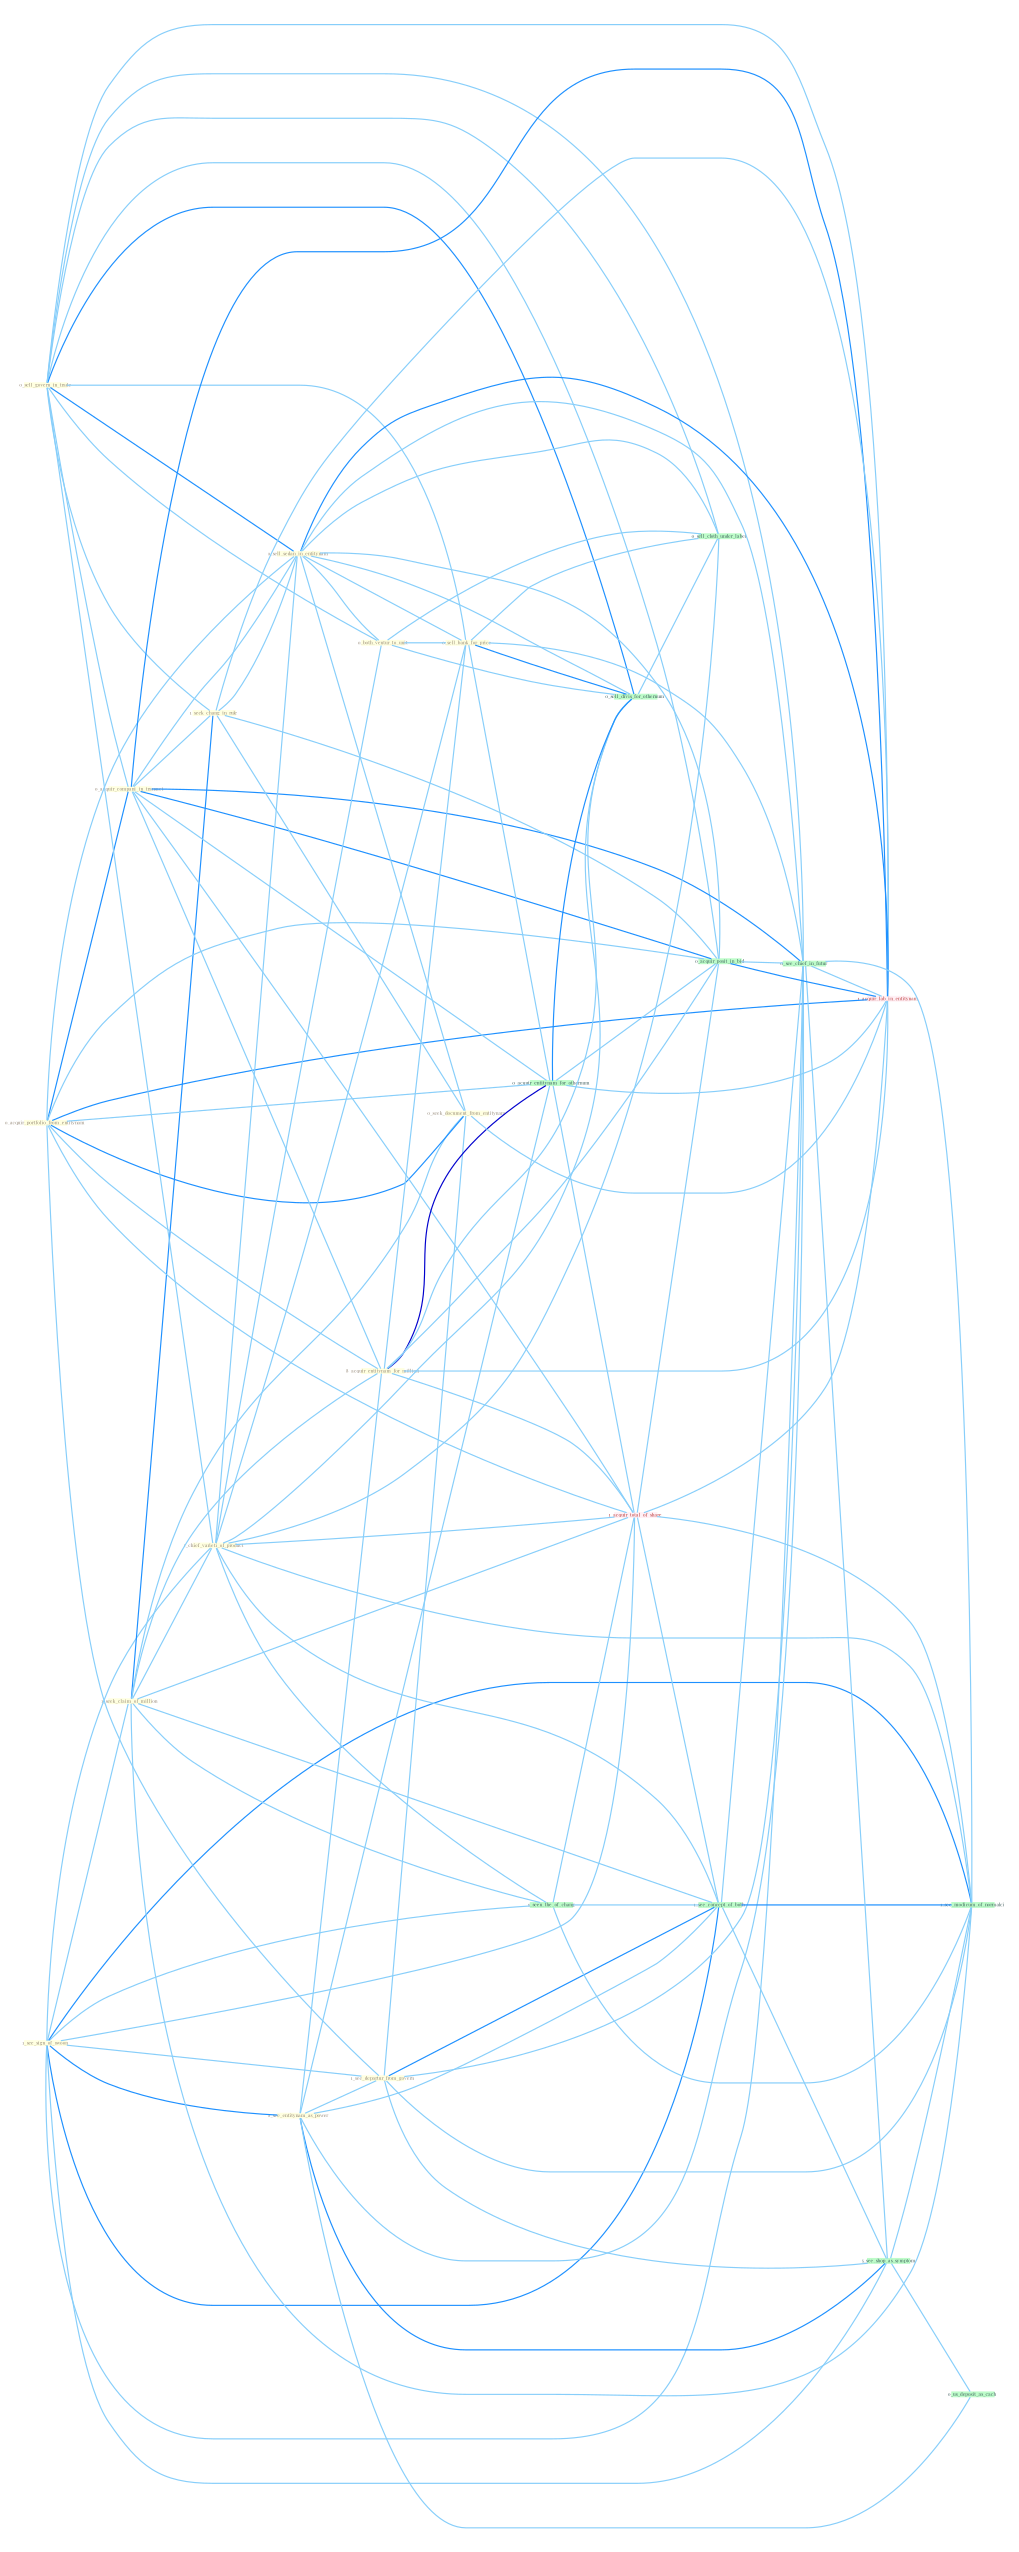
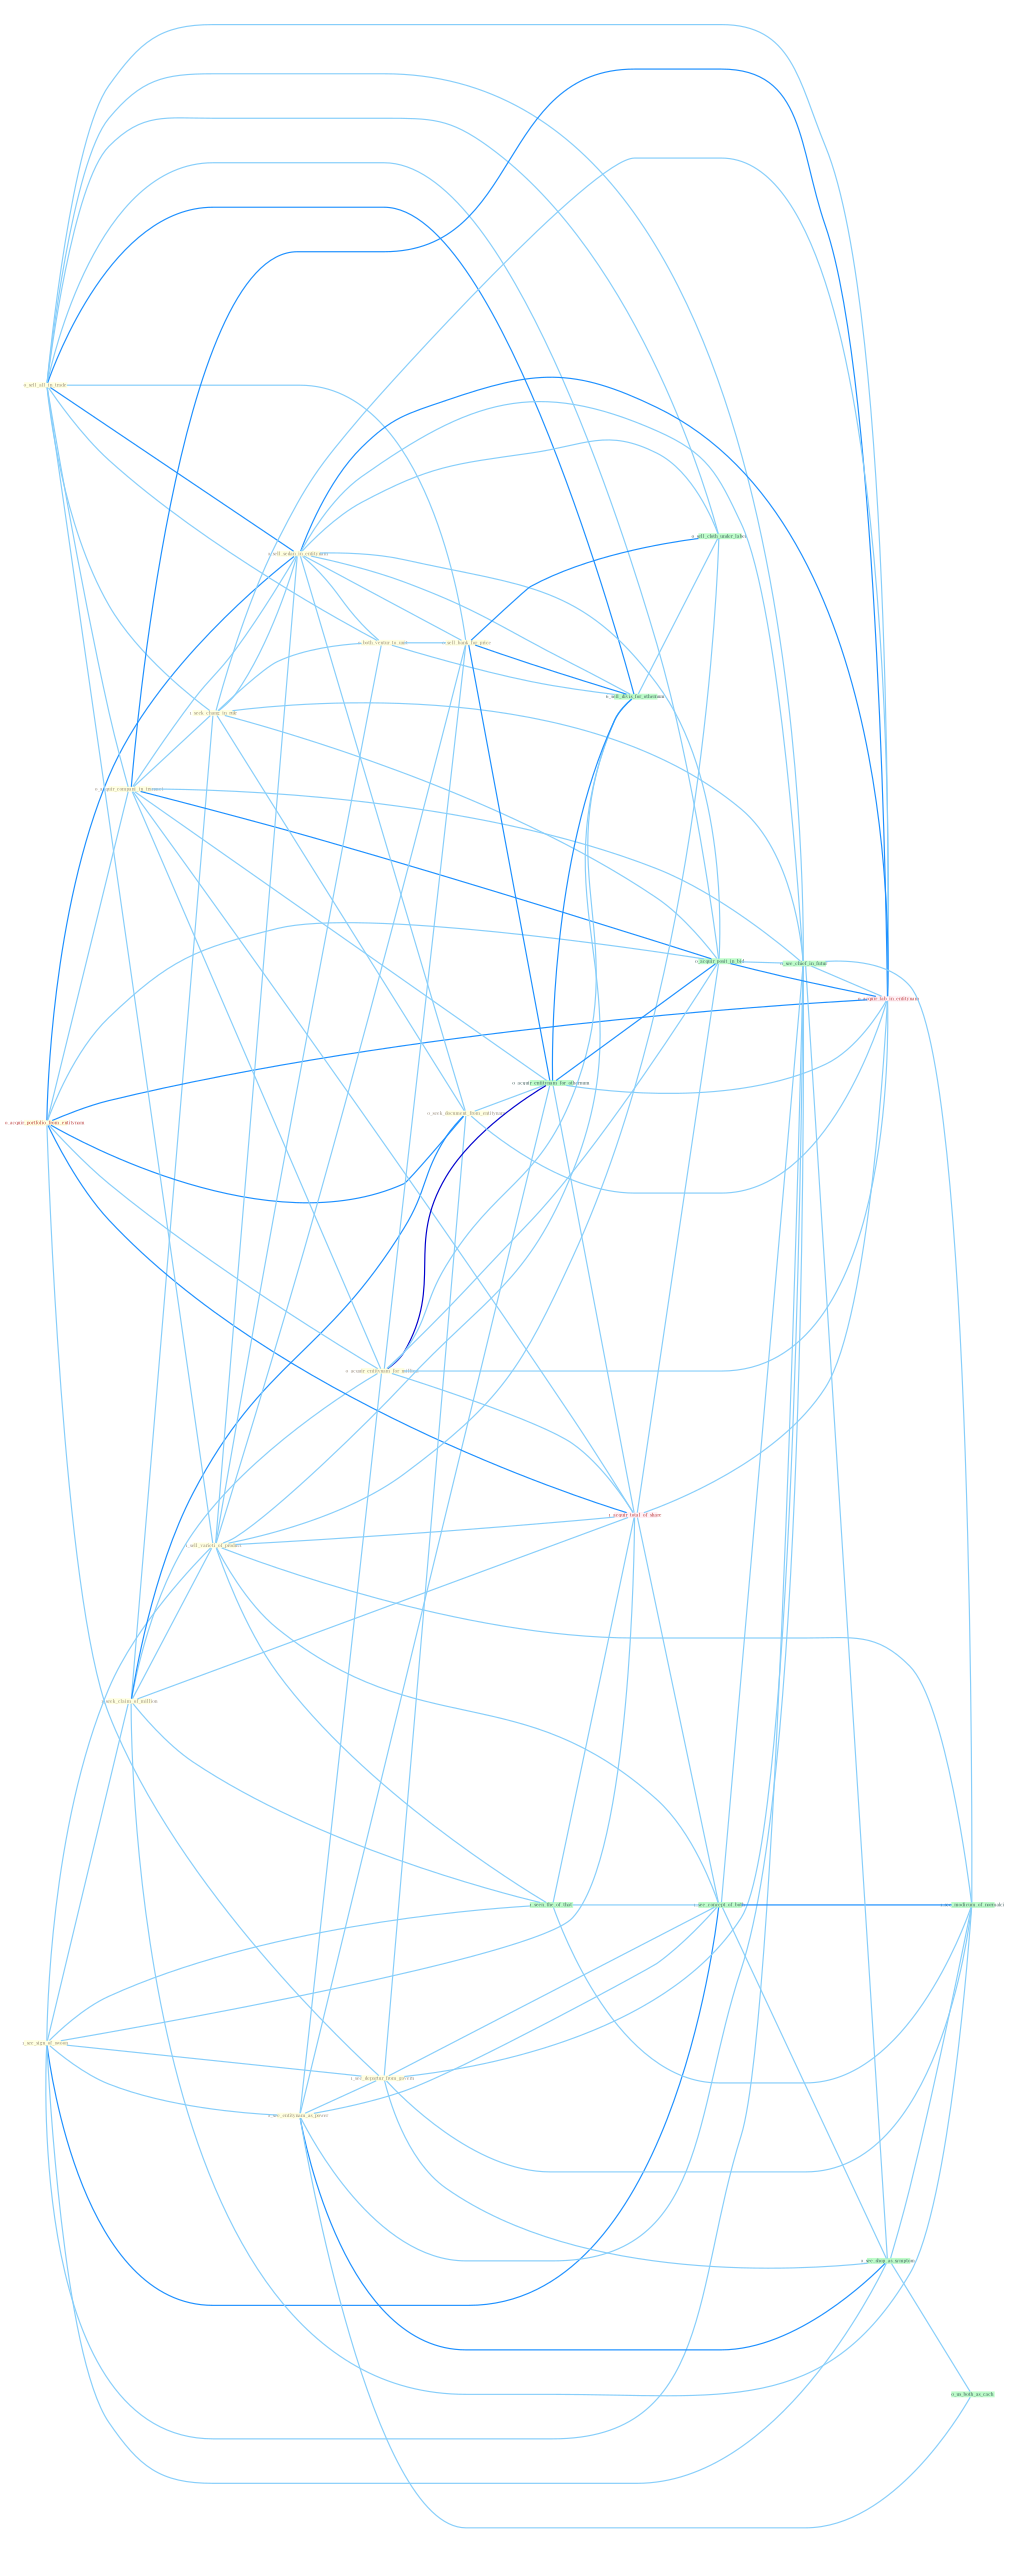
(46, 385) -> (46, 385)
(535, 557) -> (278, 661)
(574, 567) -> (574, 567)
(636, 697) -> (636, 697)
(716, 729) -> (579, 730)
(98, 805) -> (98, 805)
(492, 822) -> (492, 822)
(509, 863) -> (509, 863)
(88, 956) -> (88, 956)
(889, 999) -> (889, 999)
(628, 1028) -> (628, 1028)
(287, 1104) -> (509, 1098)
(46, 1123) -> (46, 1123)
(172, 1207) -> (172, 1207)
(302, 1368) -> (302, 1368)
(383, 1371) -> (383, 1371)
(277, 1377) -> (277, 1377)
(214, 1546) -> (214, 1546)
(912, 1626) -> none
(507, 1689) -> none
(425, 1803) -> none
(551, 1905) -> (551, 1905)
(552, 1992) -> (552, 1992)
(157, 2099) -> (157, 2099)
(889, 2261) -> (889, 2261)
(973, 2394) -> (973, 2394)
